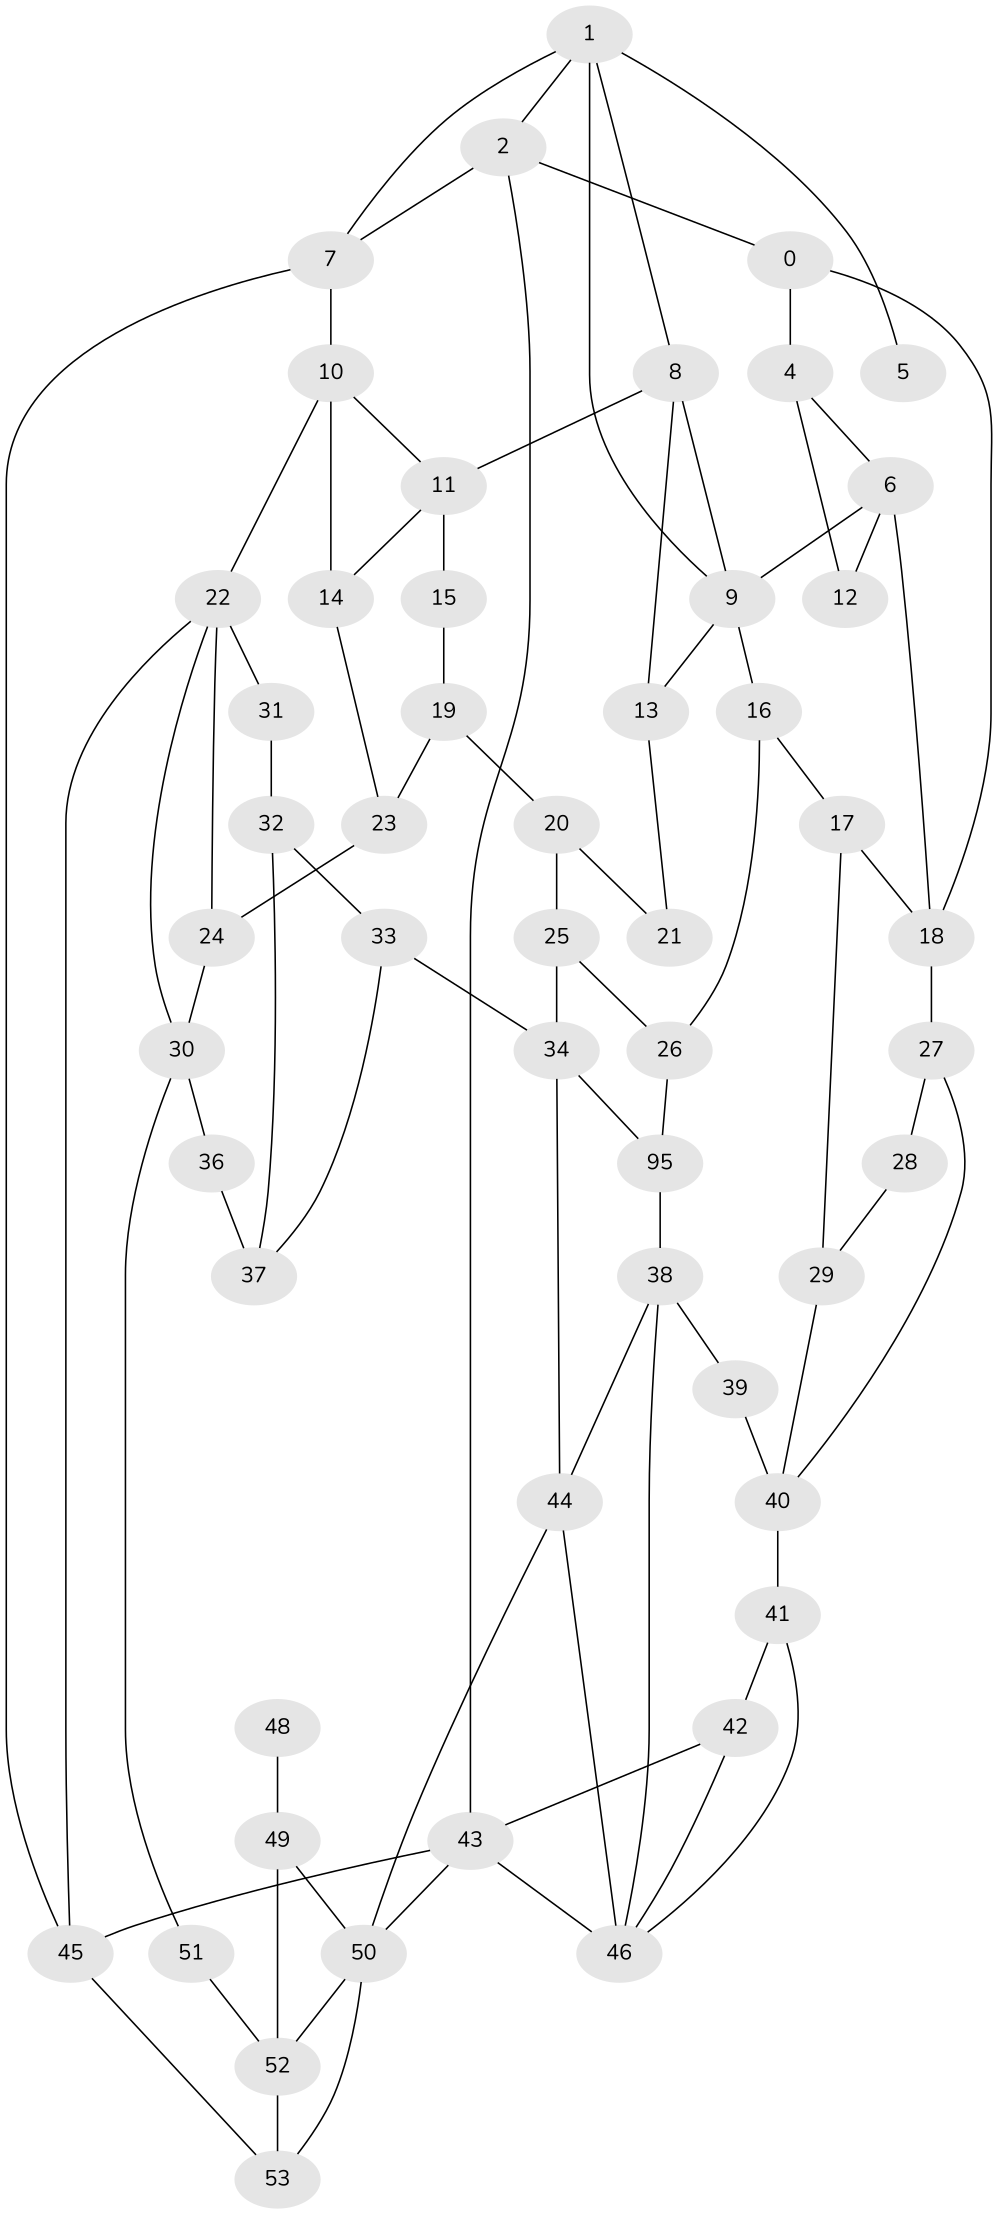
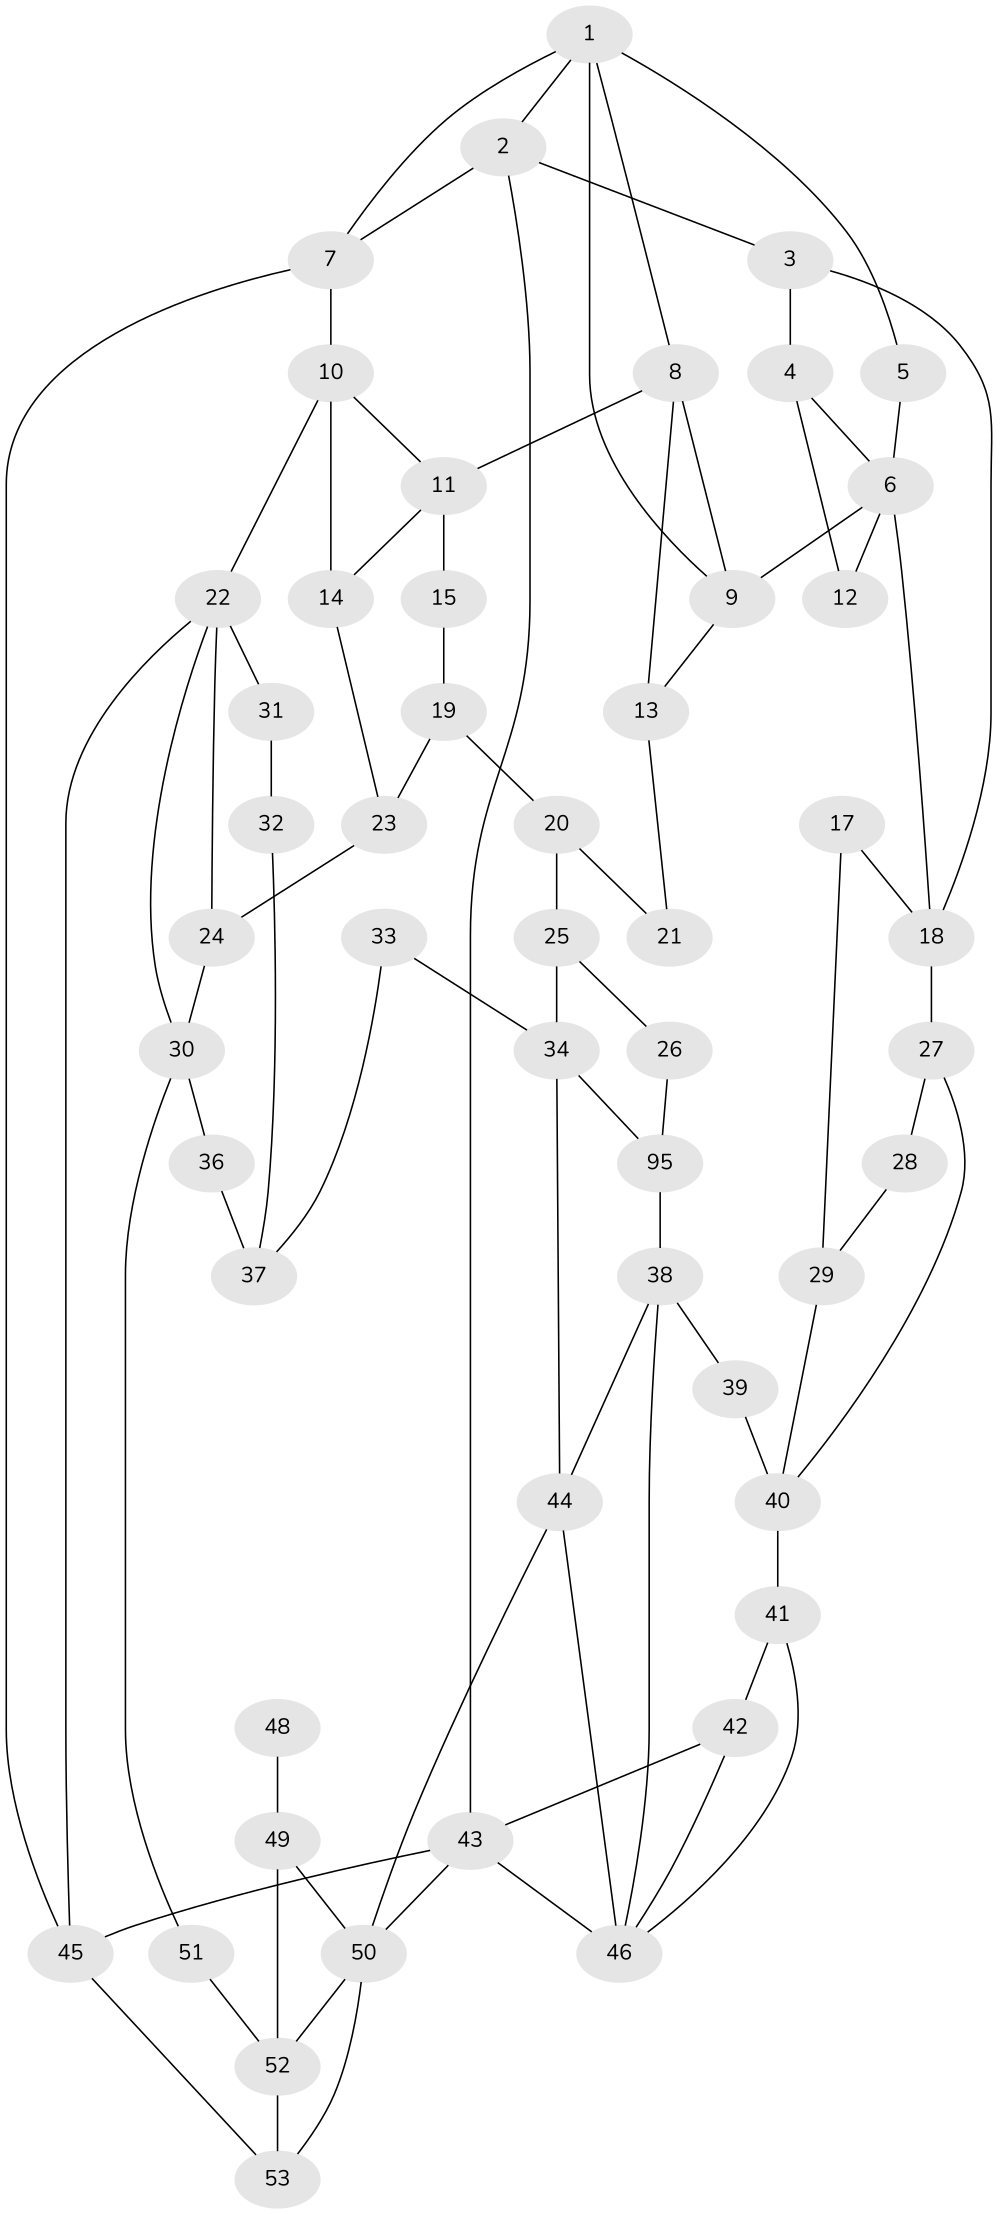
(790, 260) -> (790, 260)
none -> (897, 430)
(759, 712) -> none
(328, 881) -> none
